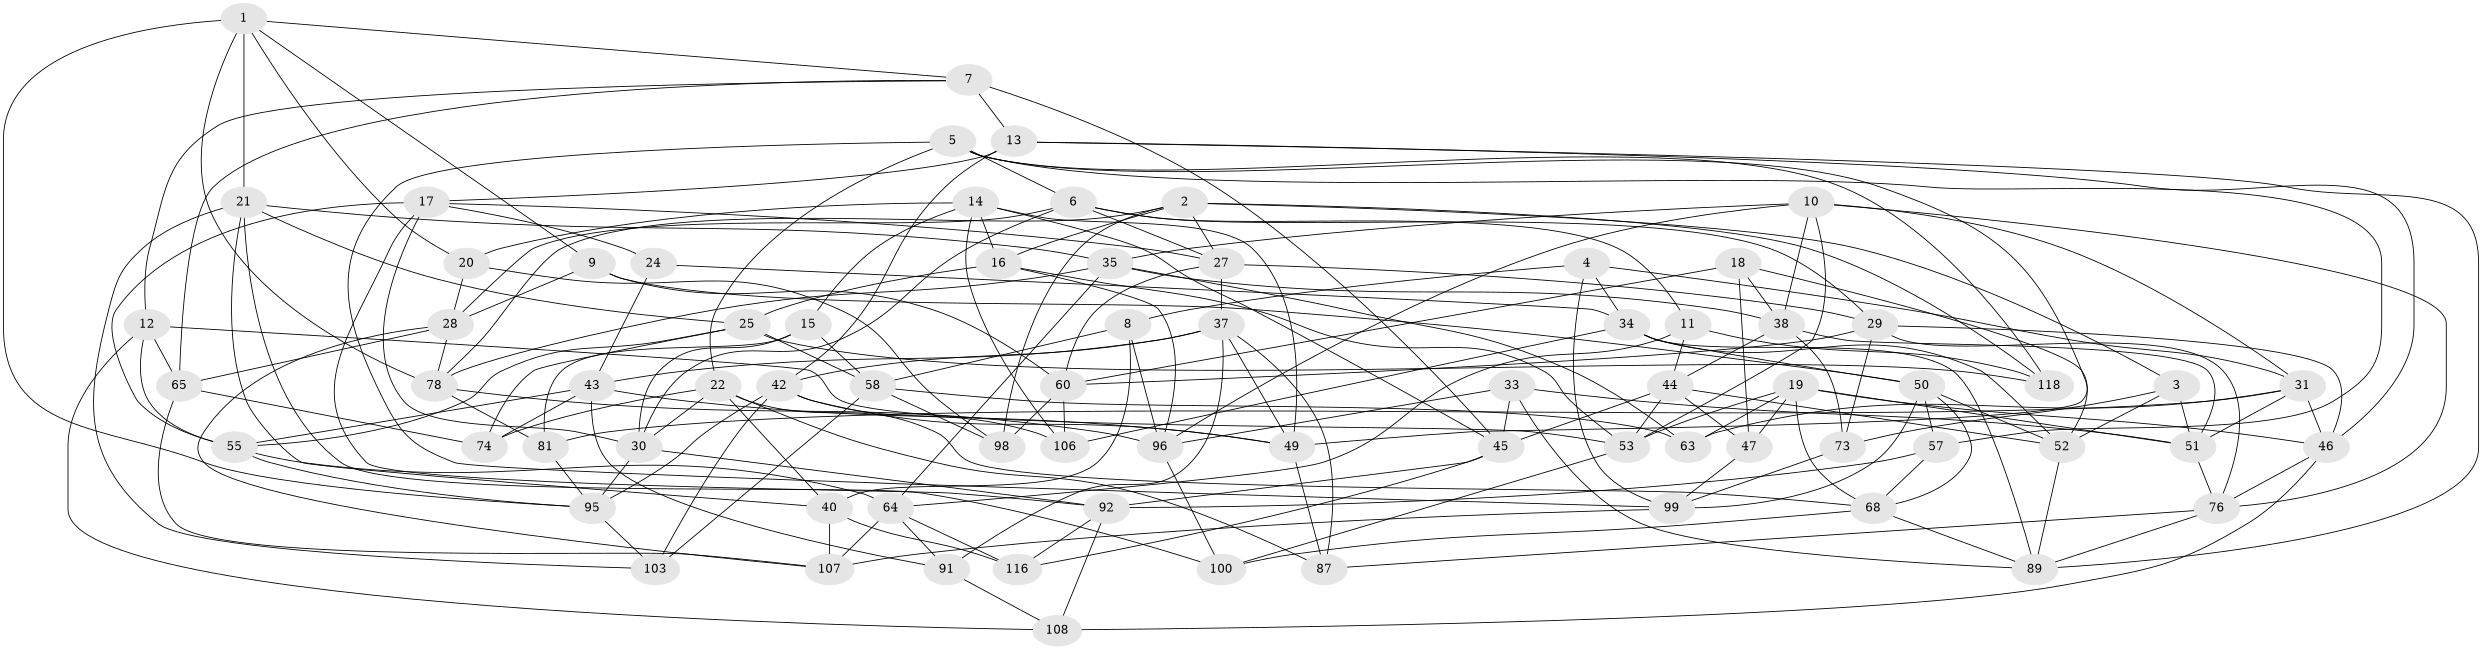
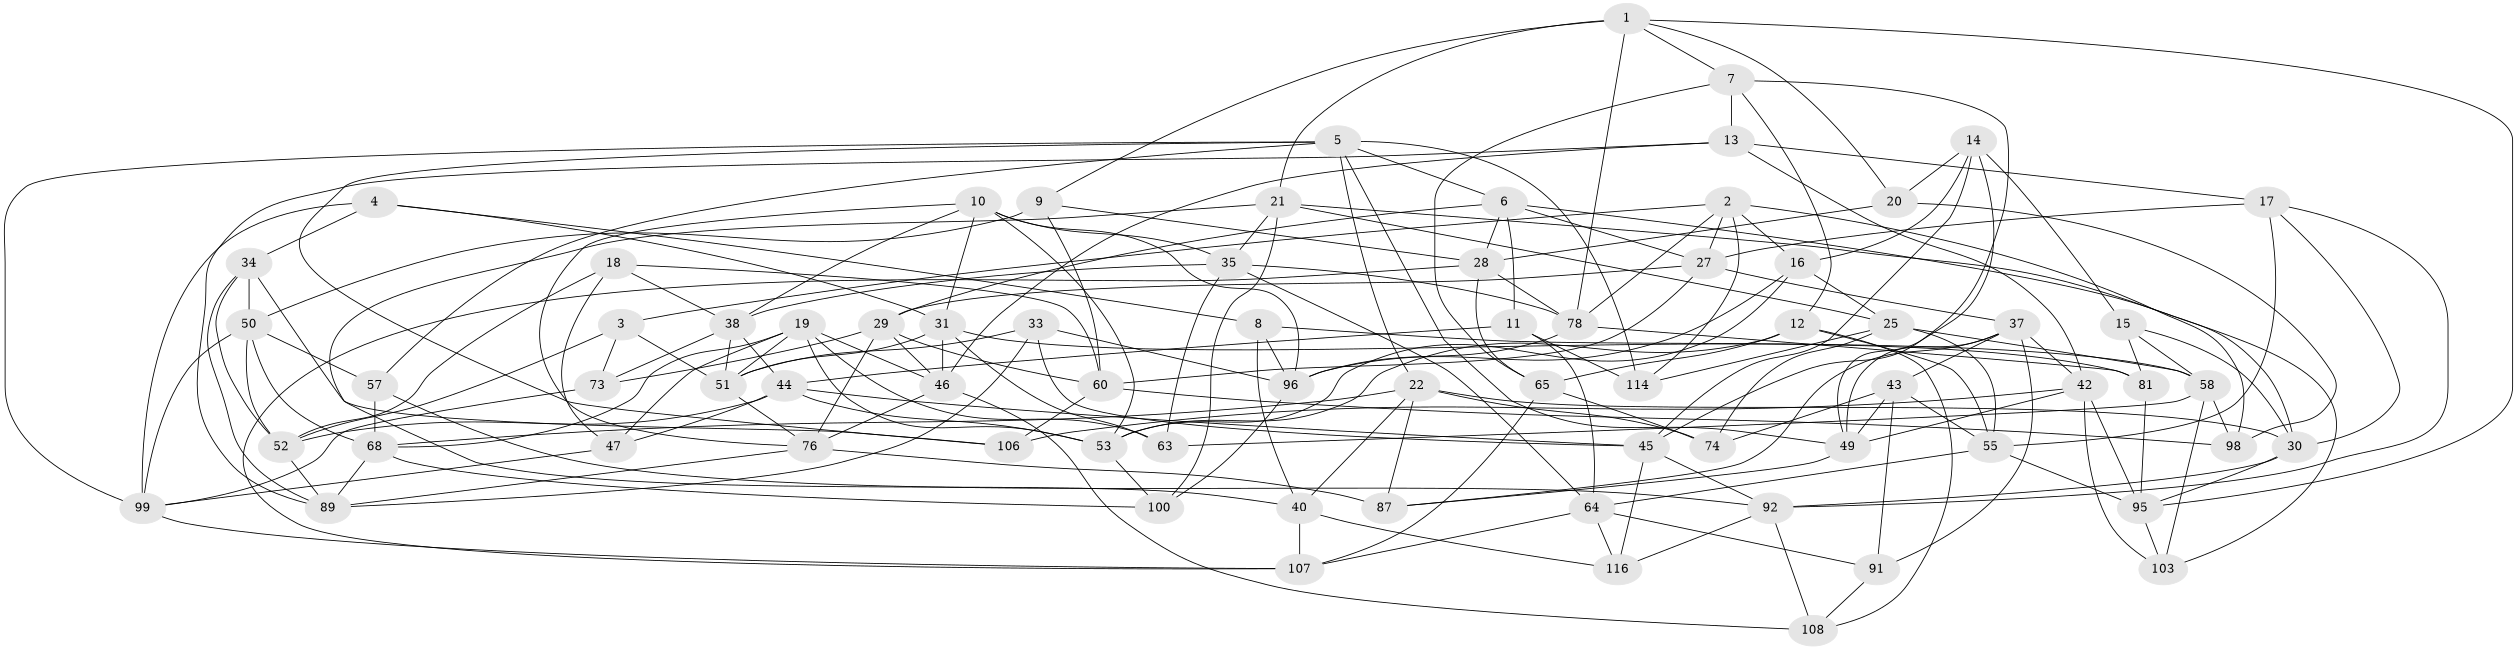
(654, 264) -> none
(986, 328) -> (424, 171)
(2049, 386) -> (1638, 386)
